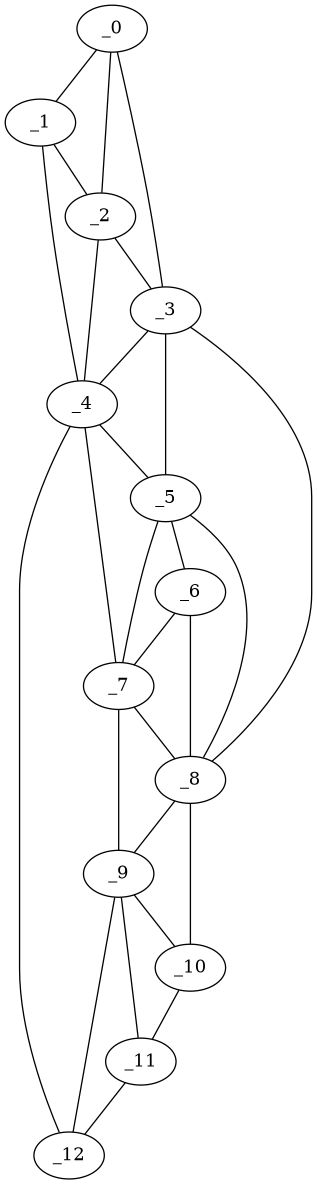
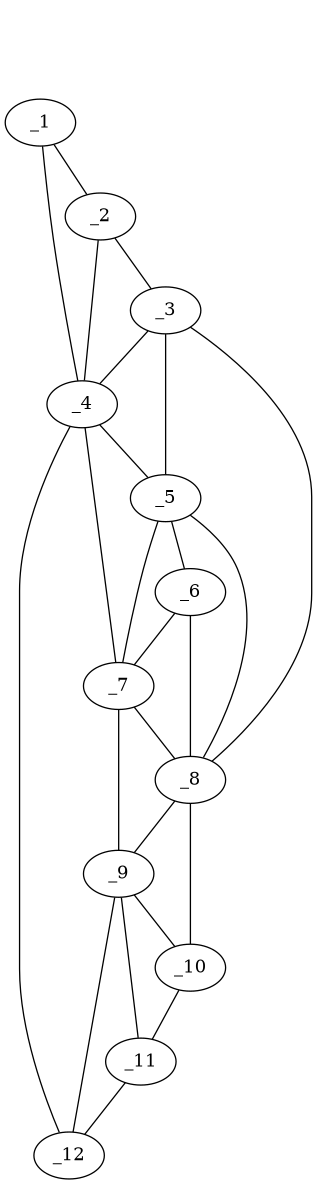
(112, 29) -> none
